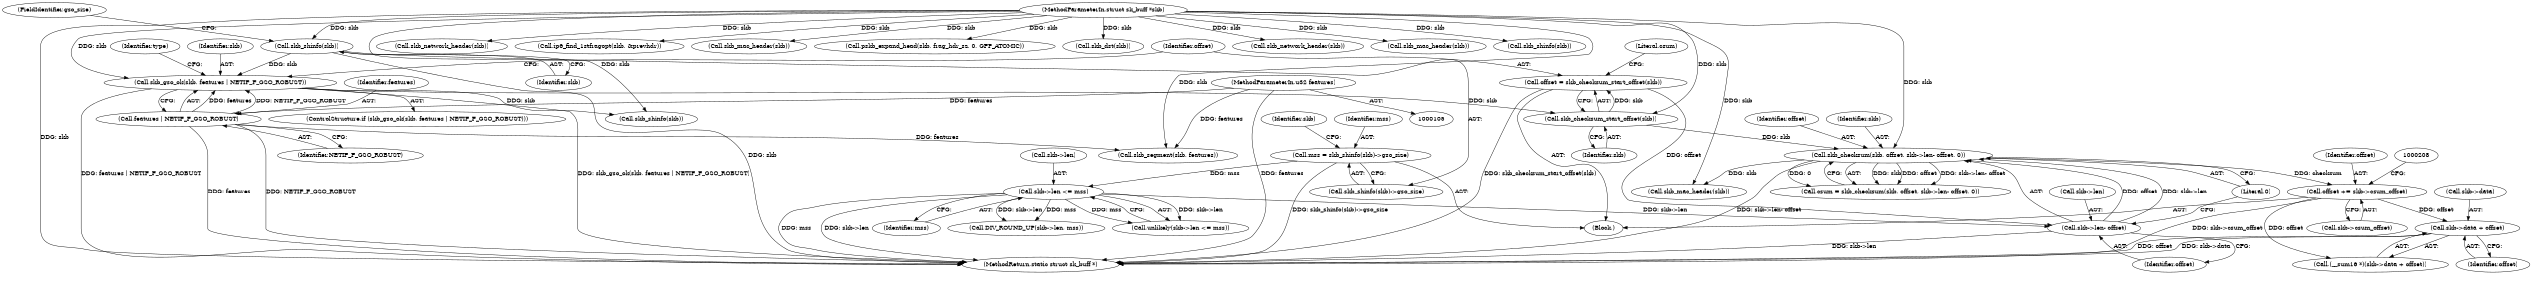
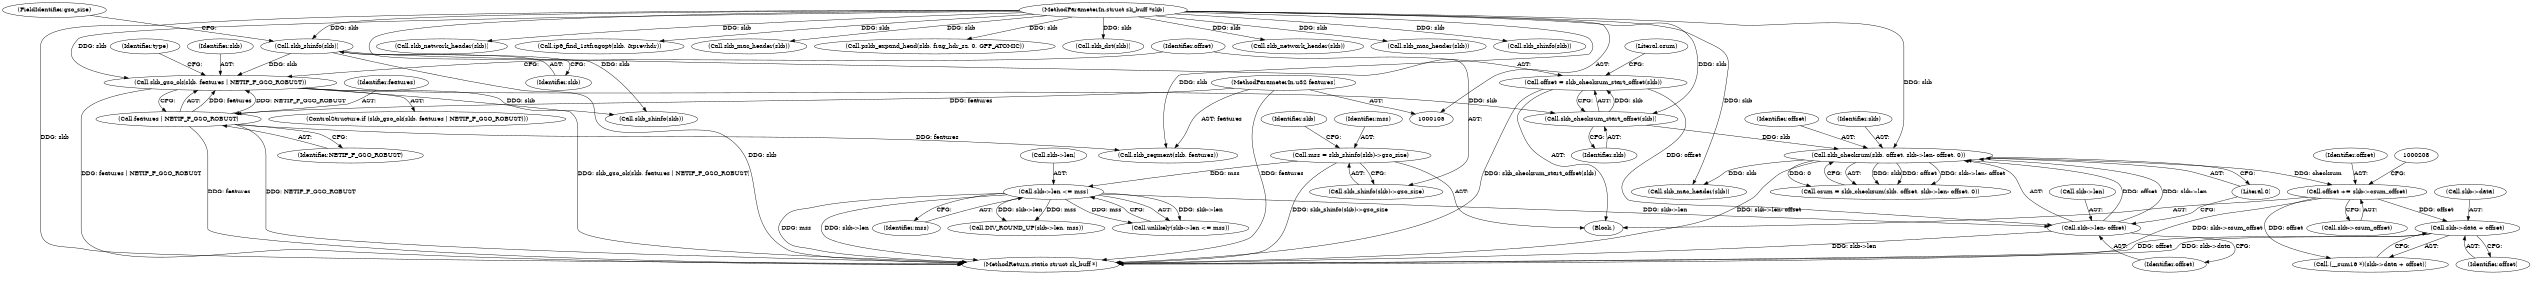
none -> (1606, 29)
(1222, 119) -> (1222, 119)
(2403, 246) -> (2403, 246)
